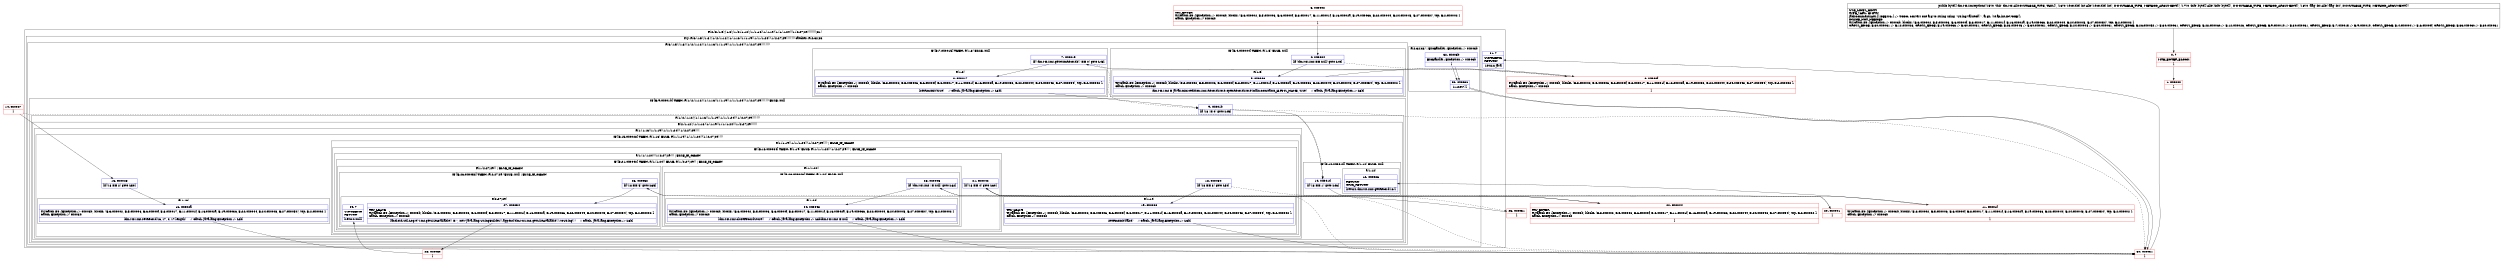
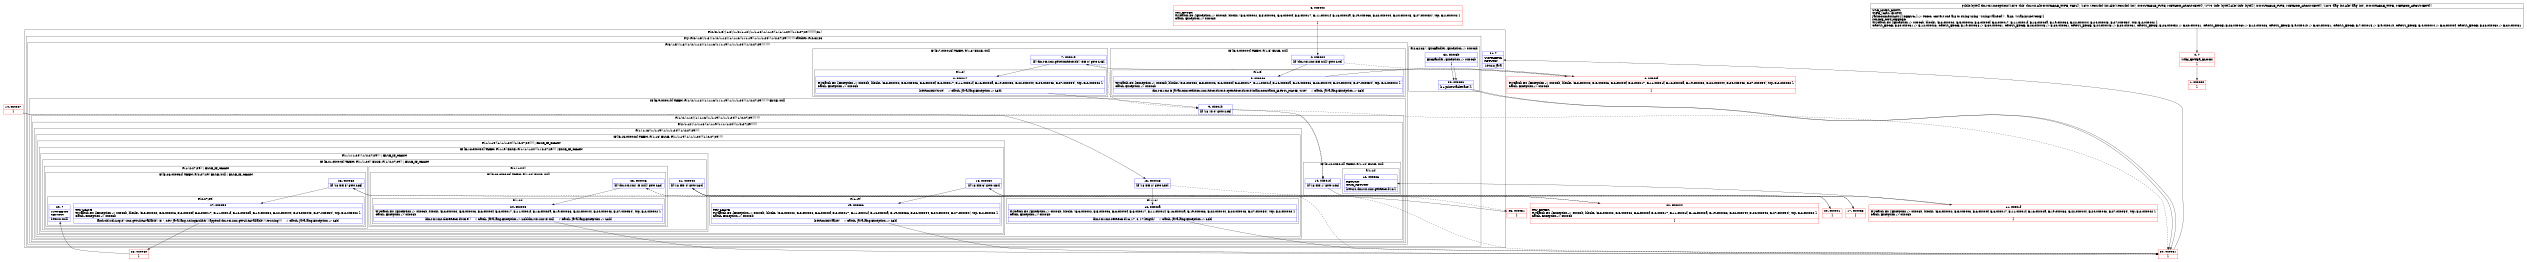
(1460, 87) -> (1456, 87)
(1270, 197) -> (1124, 197)
none -> (1856, 213)
